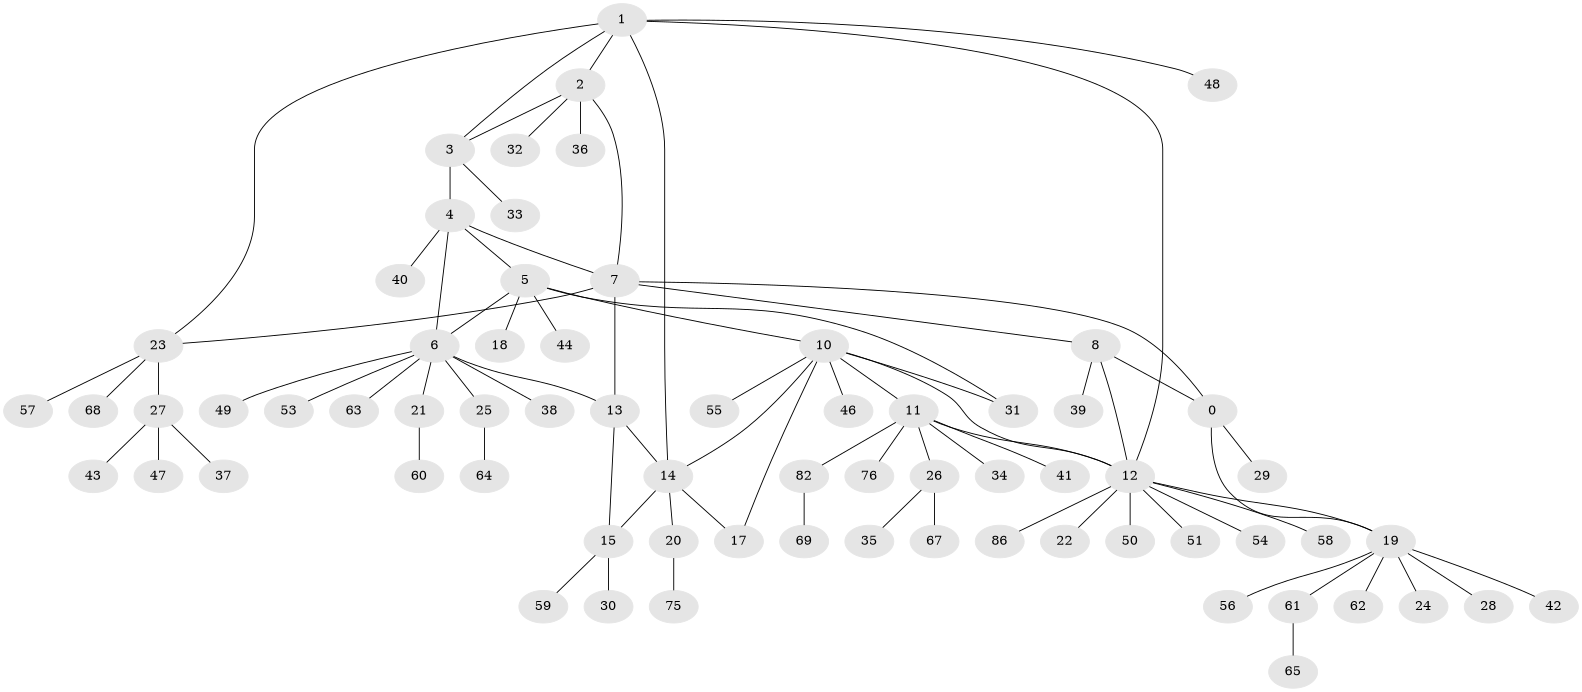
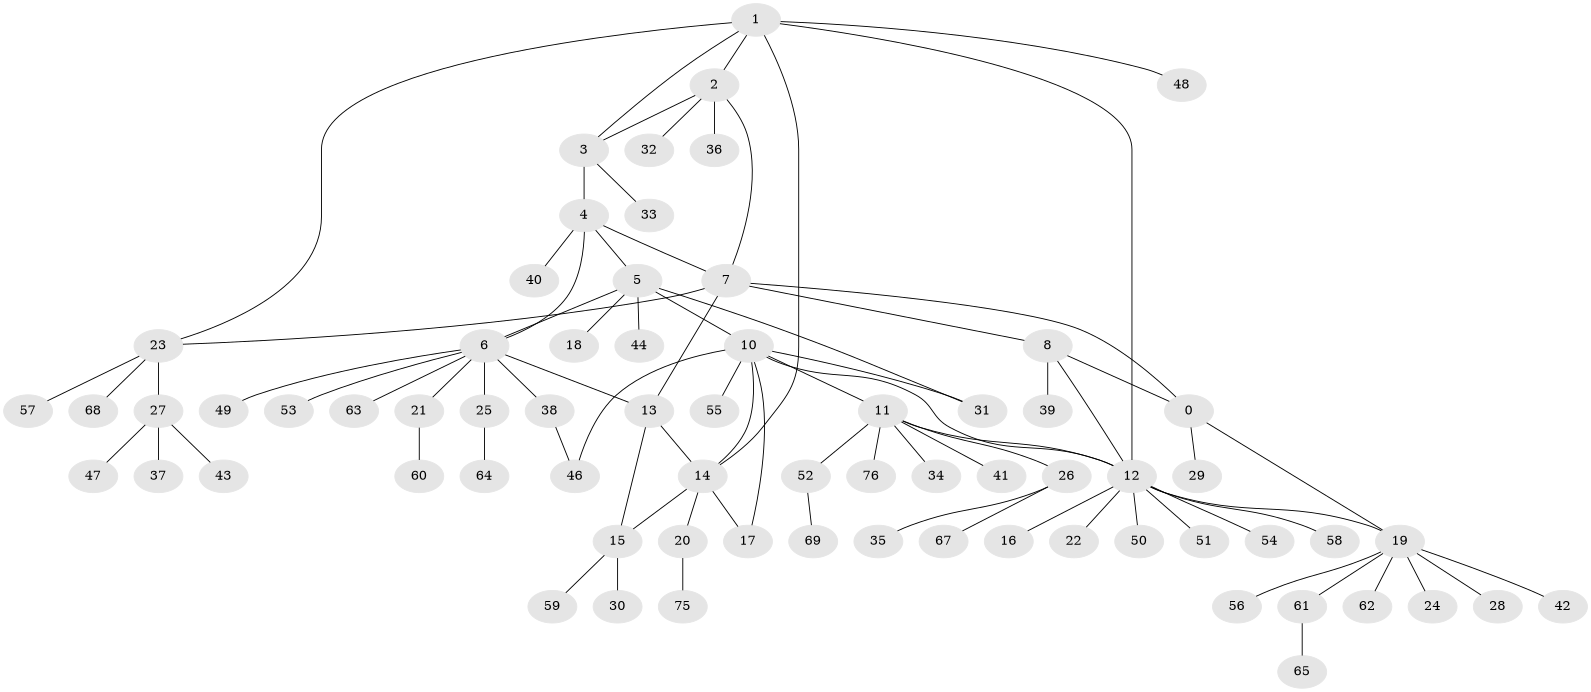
none -> (562, 444)
(804, 476) -> (806, 476)
(1000, 542) -> (1009, 542)
